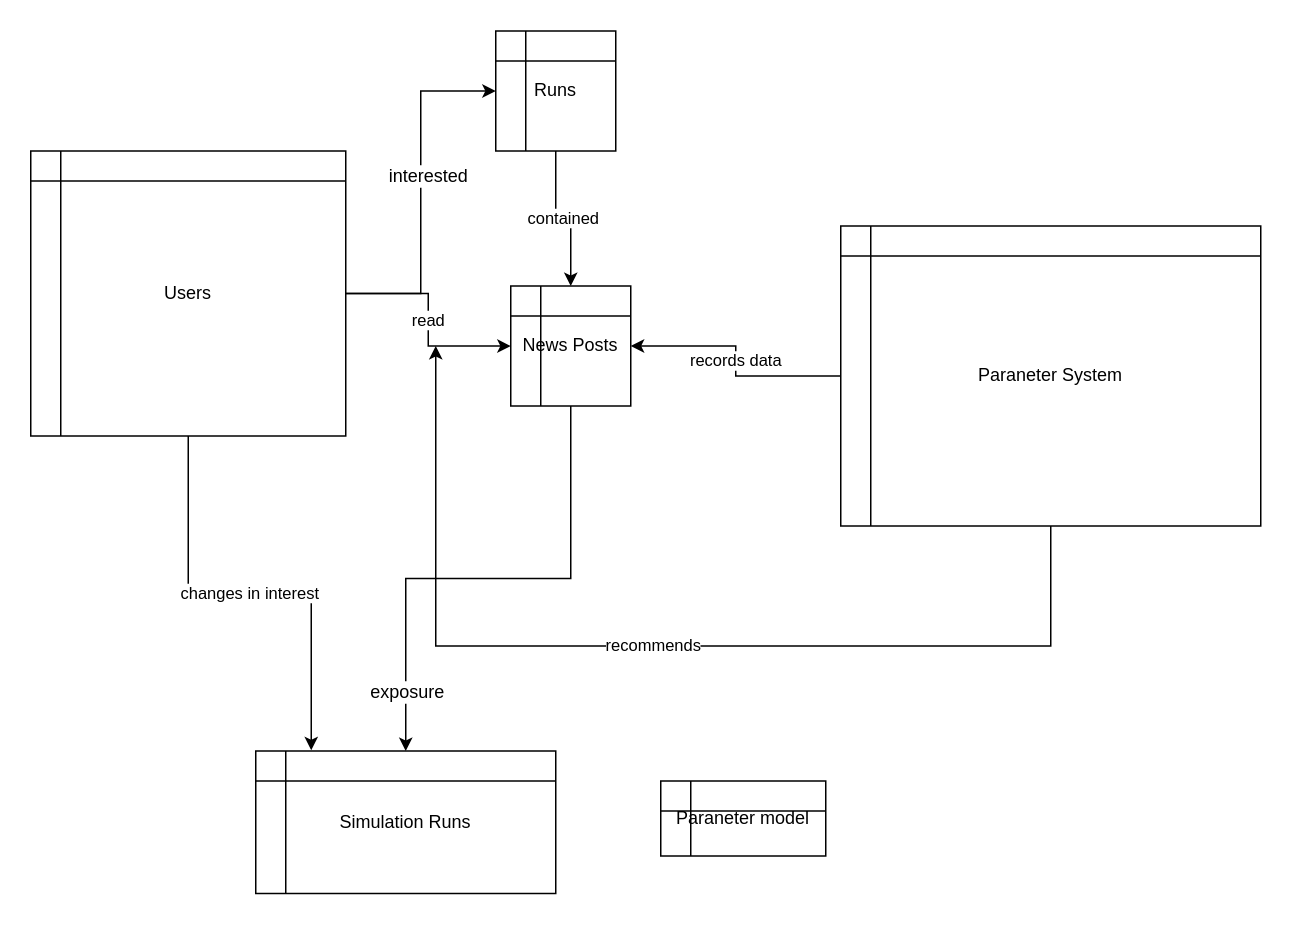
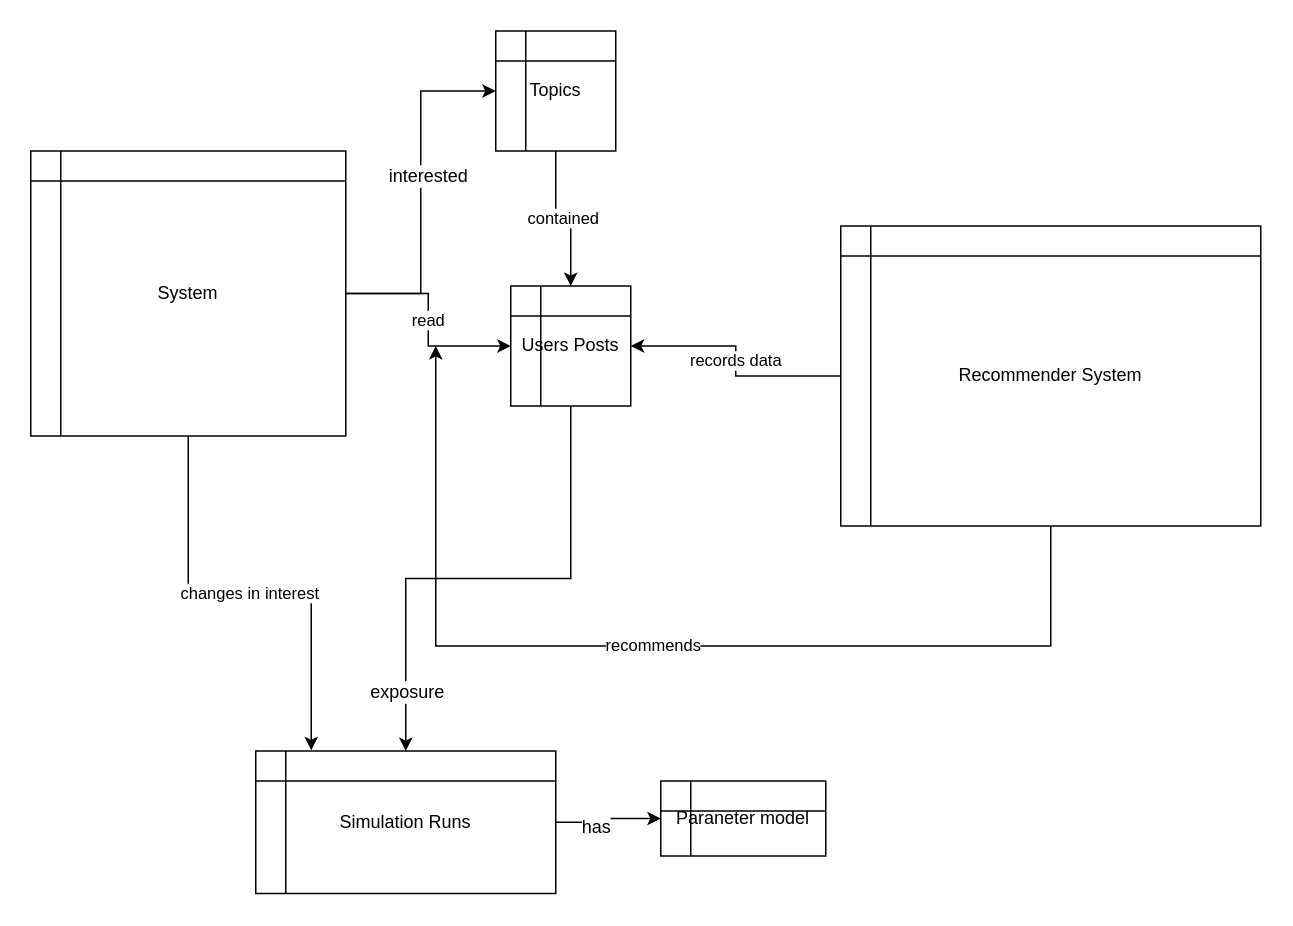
(556, 91) -> (556, 91)
(188, 293) -> (188, 293)
(571, 346) -> (571, 346)
(1051, 376) -> (1051, 376)
none -> (604, 822)
